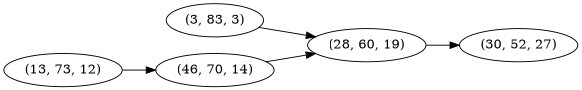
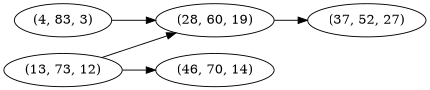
(215, 20) -> (63, 20)
(519, 45) -> (367, 20)
(286, 58) -> (134, 47)
